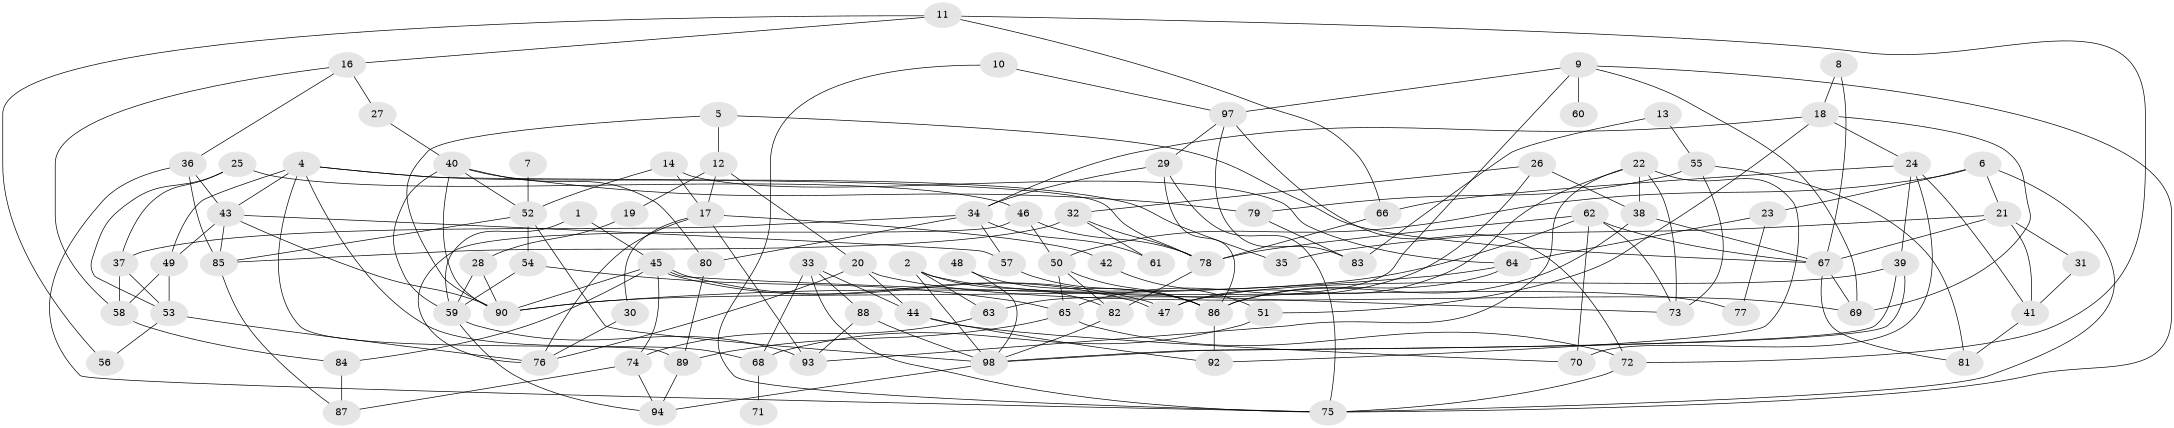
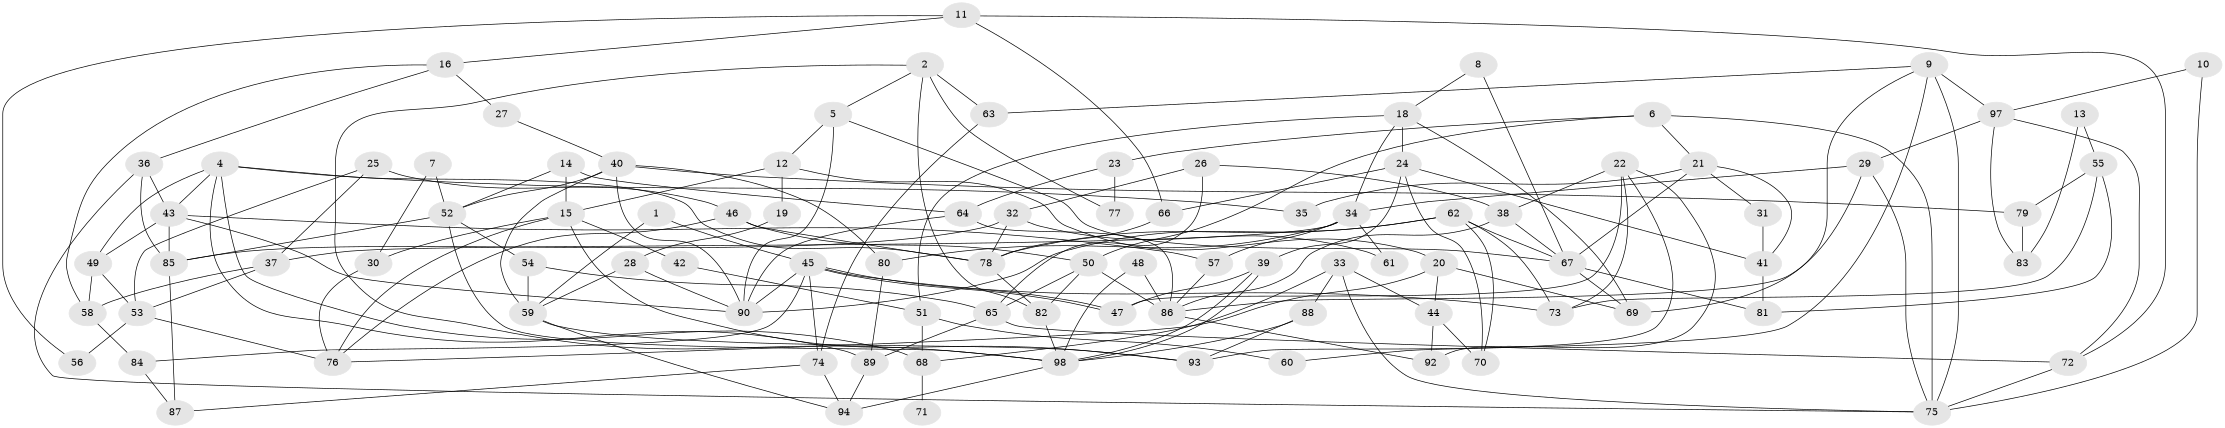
none -> (879, 90)
none -> (403, 214)
(705, 214) -> (566, 214)
none -> (1079, 339)
